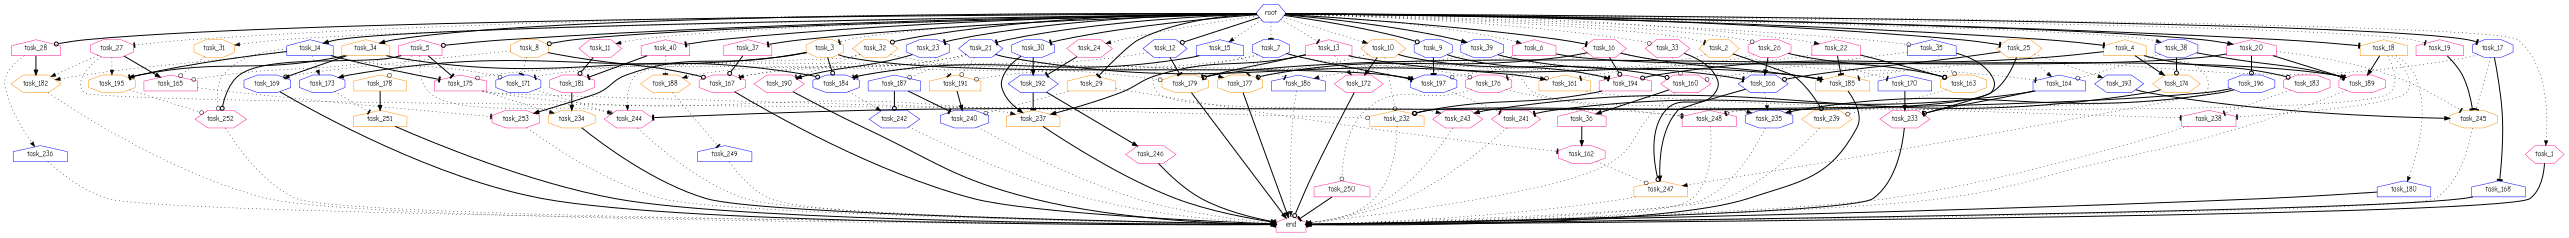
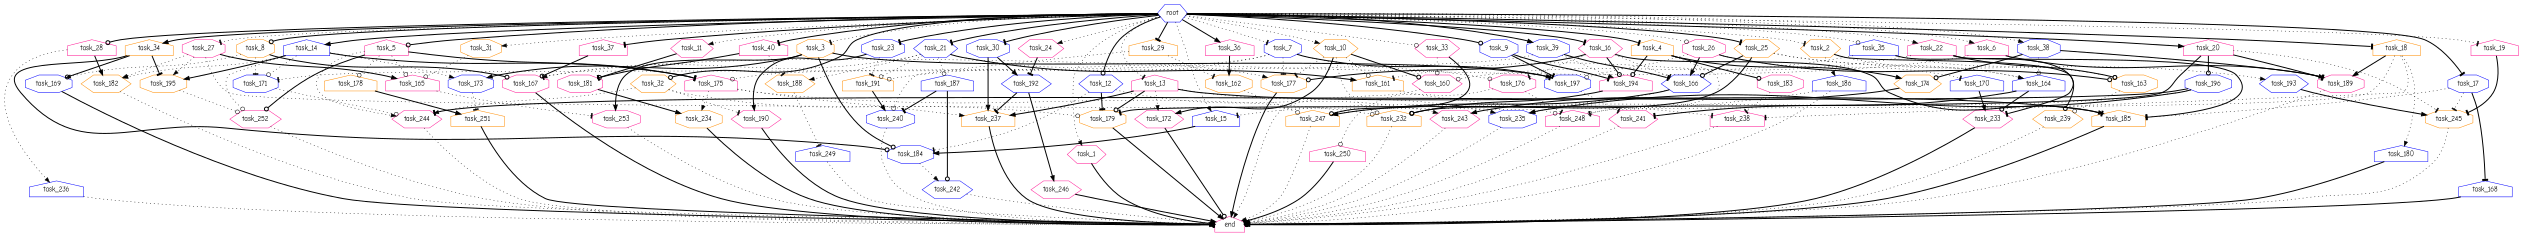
(1259, 66) -> (1528, 107)
(1883, 70) -> (1926, 67)
(1635, 101) -> (1199, 30)
(1582, 154) -> (1229, 84)
